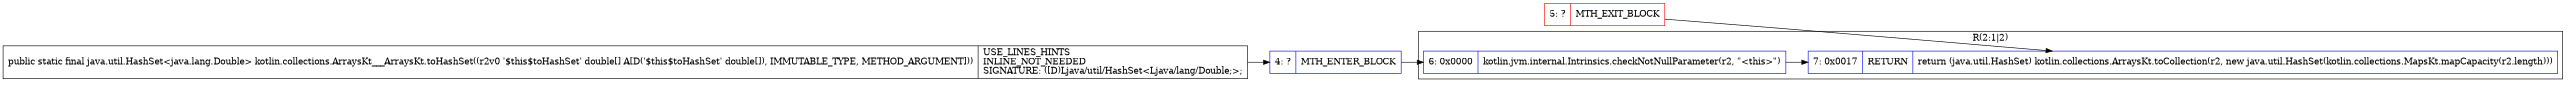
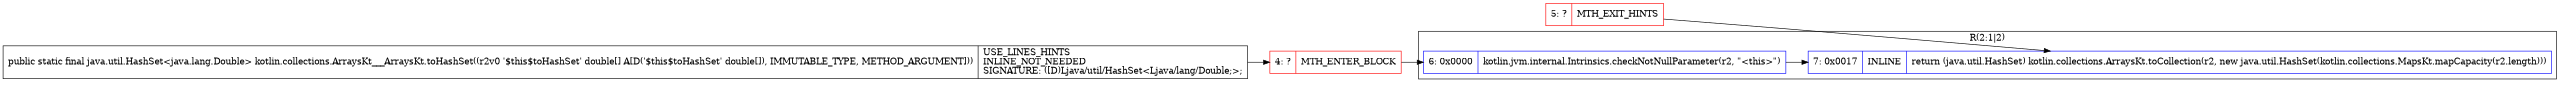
(1618, 14) -> (1618, 14)
(1336, 62) -> (1336, 62)
(1888, 62) -> (1885, 62)
